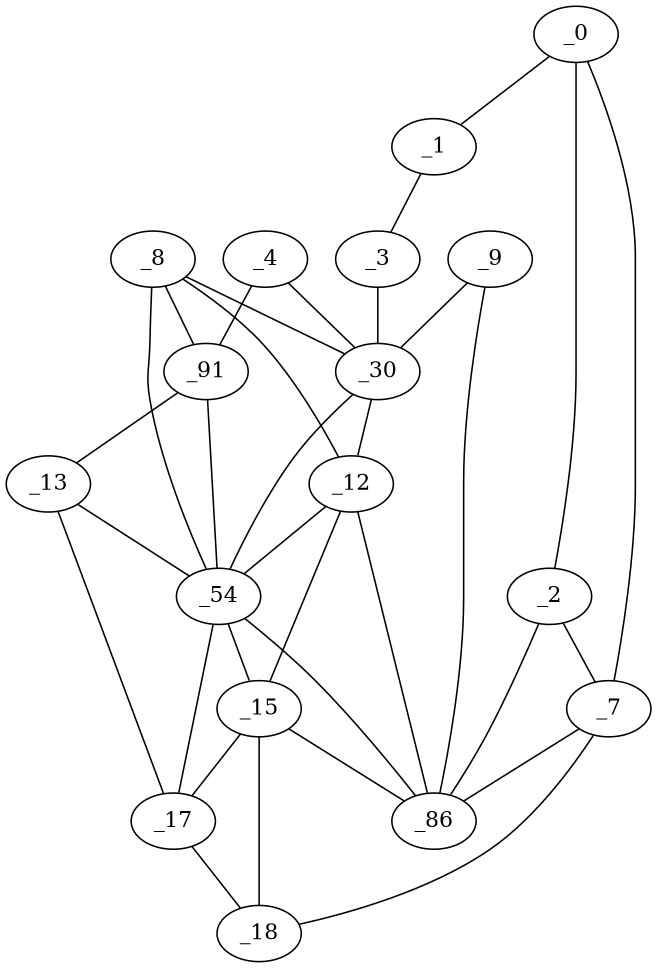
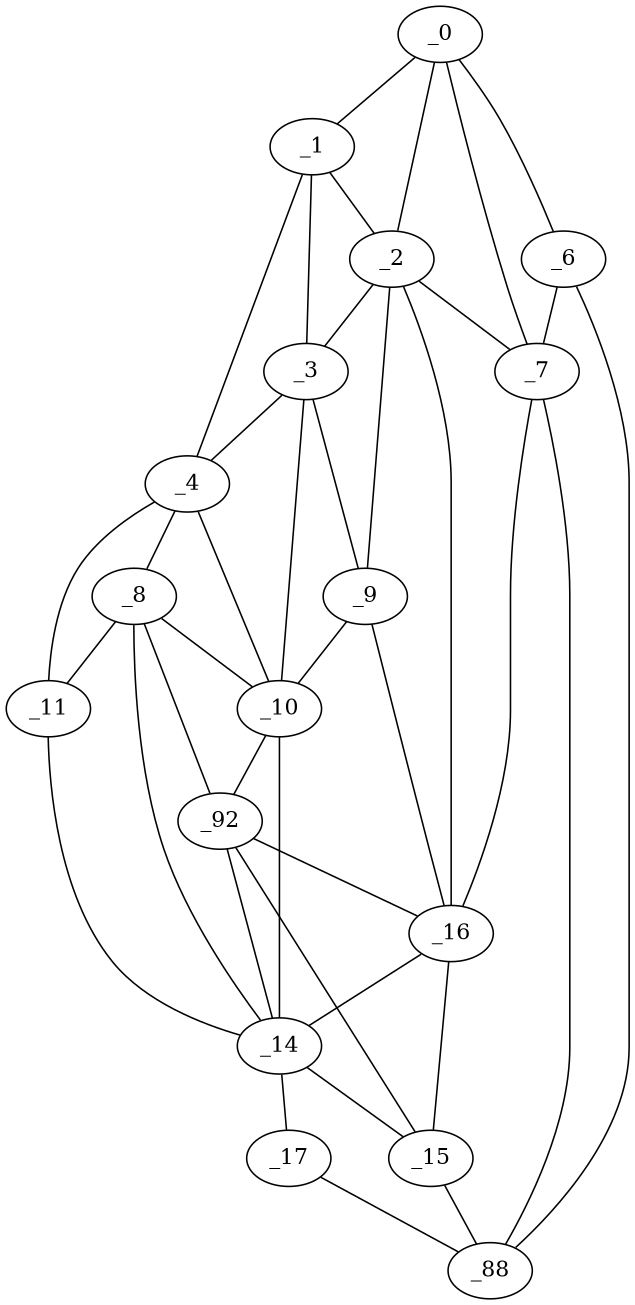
none -> (352, 203)
none -> (564, 259)
none -> (250, 315)
none -> (349, 315)
(206, 372) -> (48, 709)
(378, 372) -> (279, 709)
none -> (247, 428)
none -> (379, 428)
(48, 484) -> none
none -> (336, 484)
(351, 484) -> (220, 821)
none -> (161, 540)
(219, 596) -> (279, 1046)
(216, 765) -> none
(434, 821) -> (451, 934)
(259, 934) -> (490, 1271)
